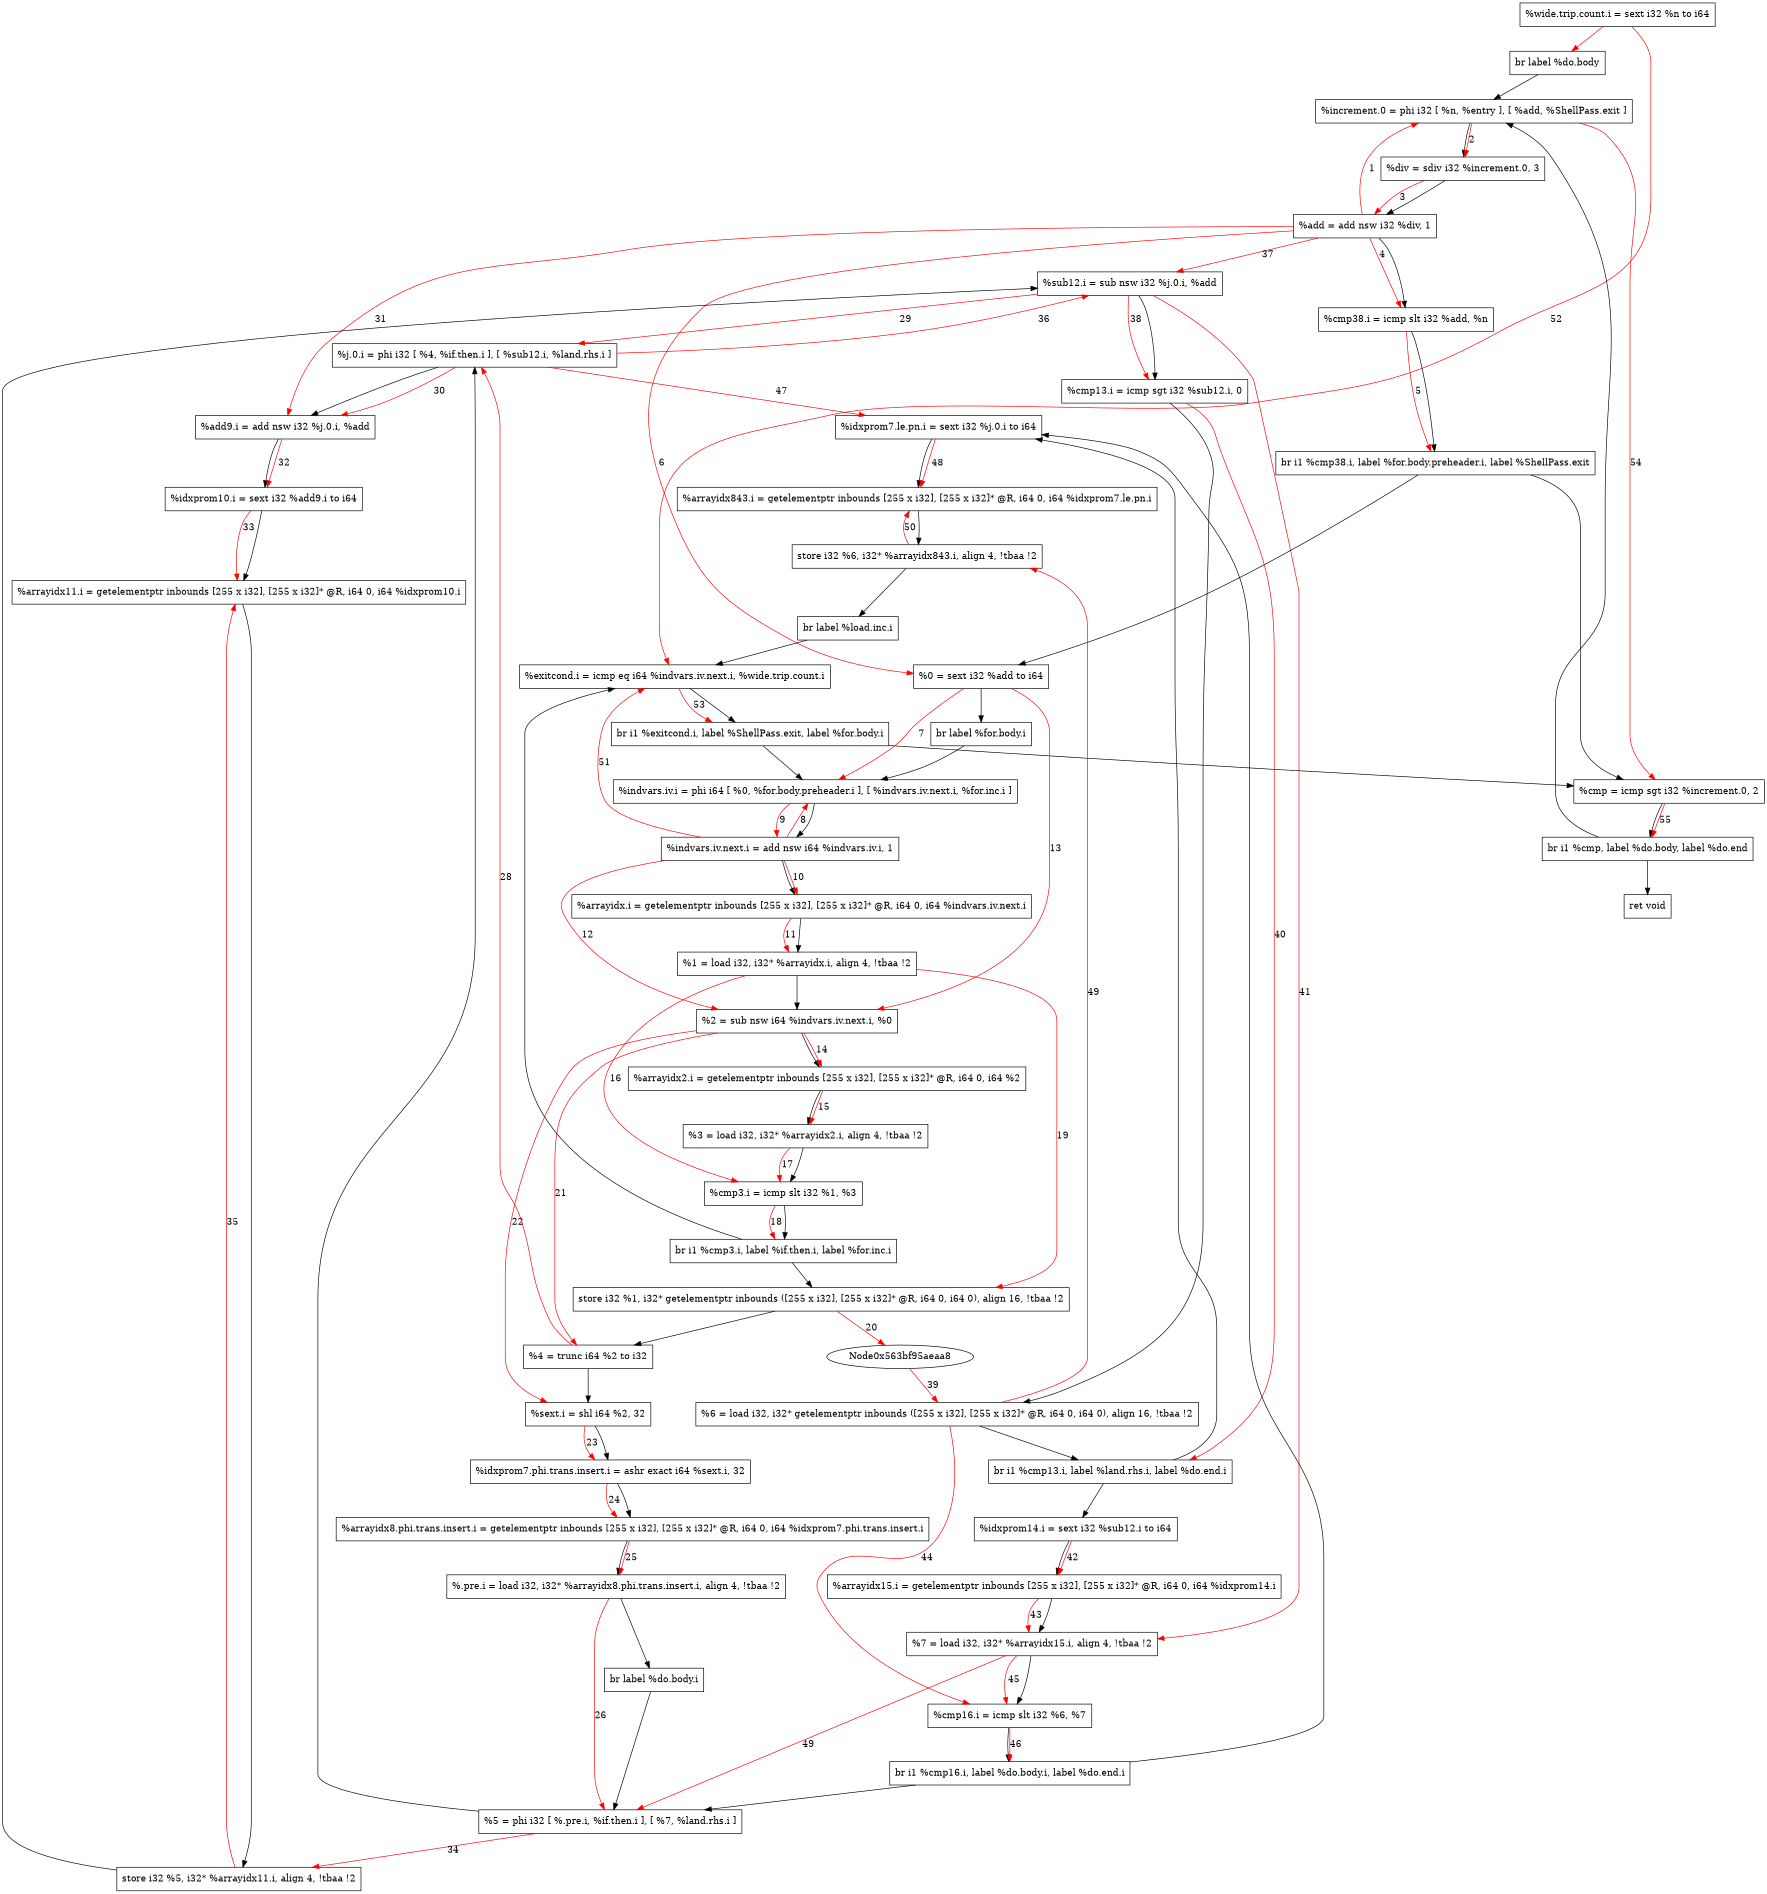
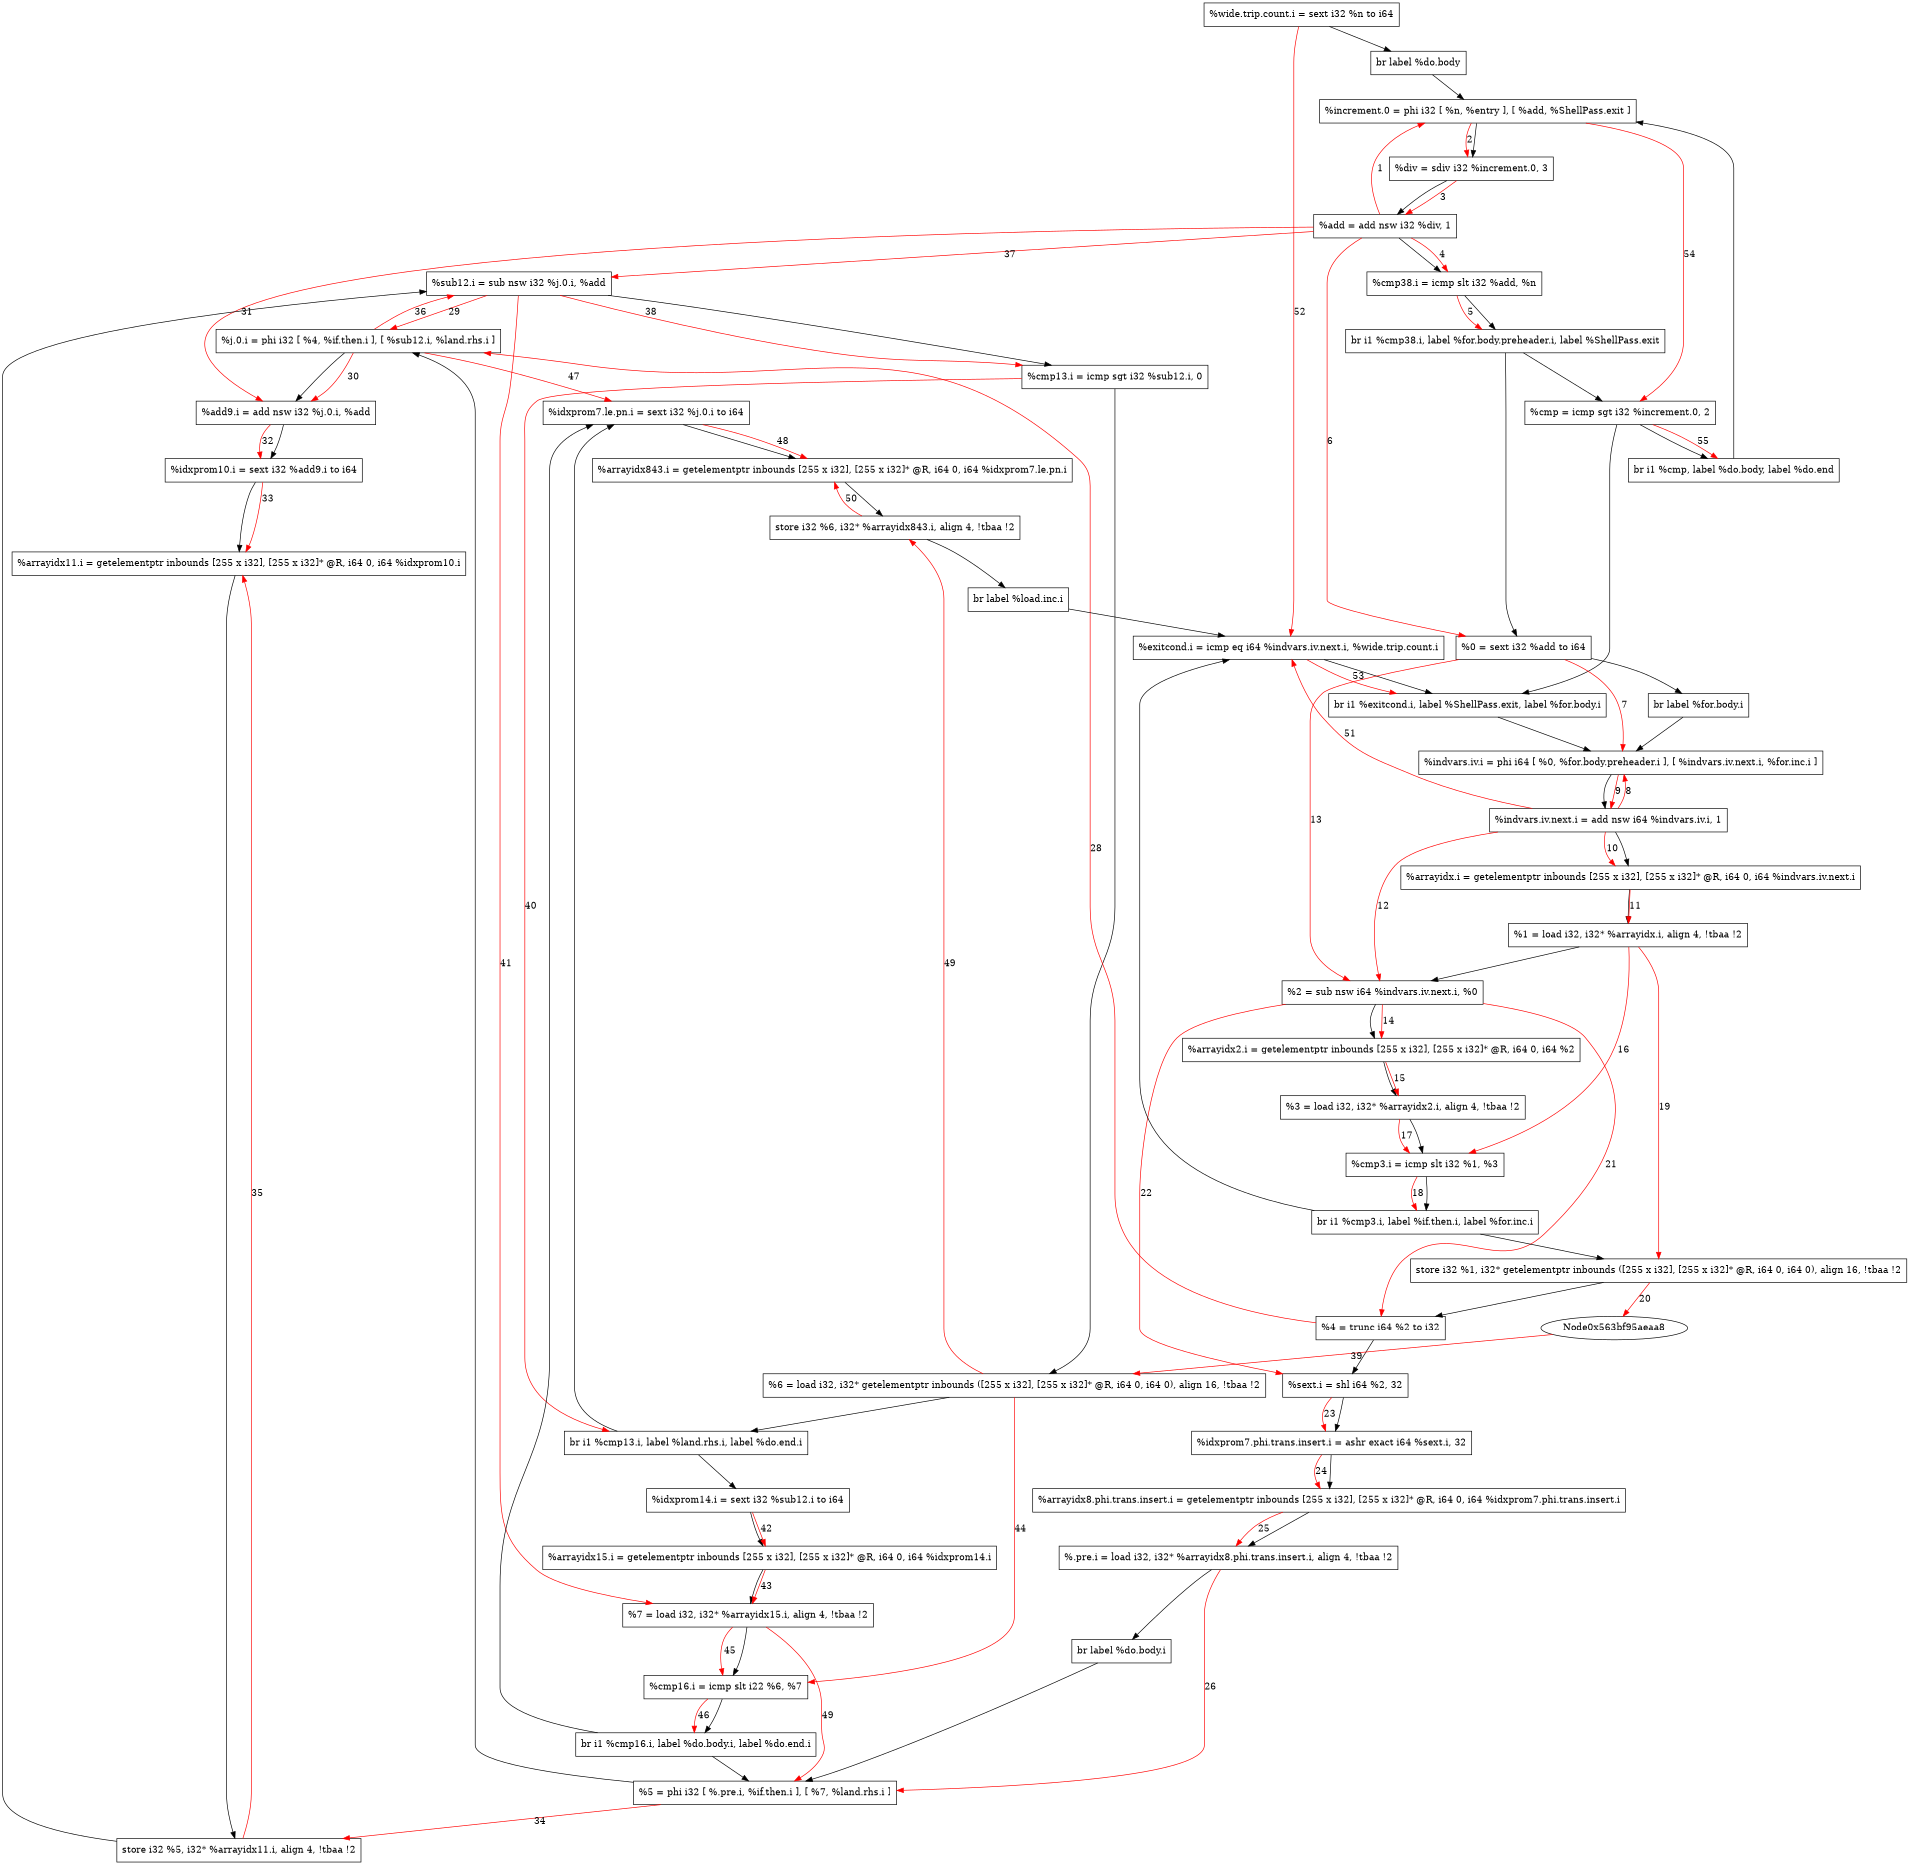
(1590, 37) -> (1357, 38)
(1228, 767) -> (1610, 584)
(1648, 906) -> none
(1010, 1716) -> (726, 1687)
